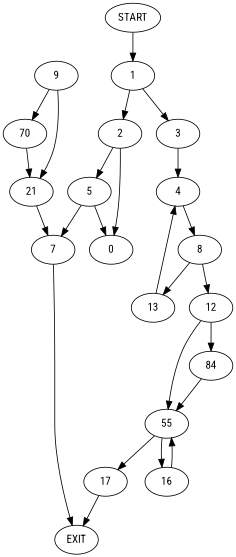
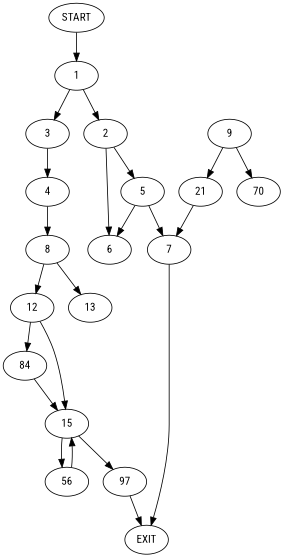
(28, 159) -> none
(111, 250) -> (110, 250)
(165, 253) -> none
(167, 424) -> (67, 424)
(106, 482) -> (125, 482)
(167, 482) -> (67, 482)
